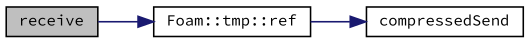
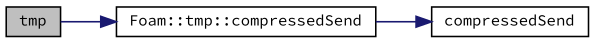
(52, 22) -> (33, 22)
(232, 22) -> (246, 22)
